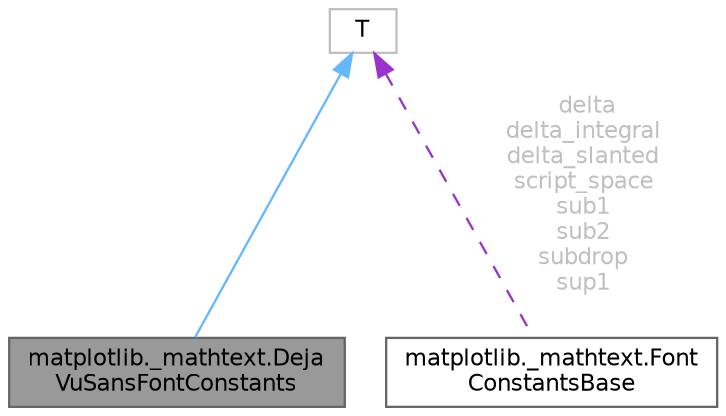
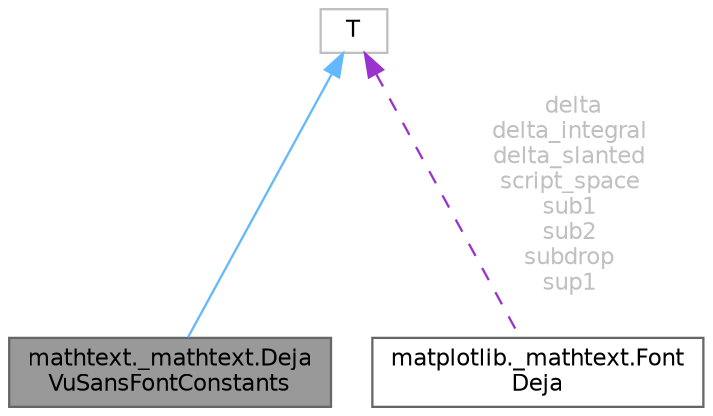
(177, 372) -> (170, 372)
(552, 372) -> (538, 372)
